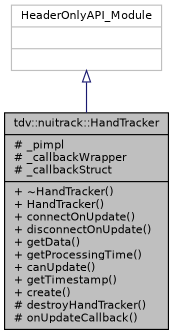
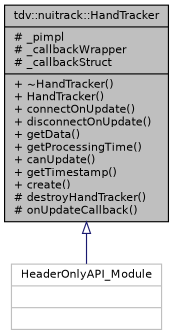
(87, 97) -> (87, 249)
